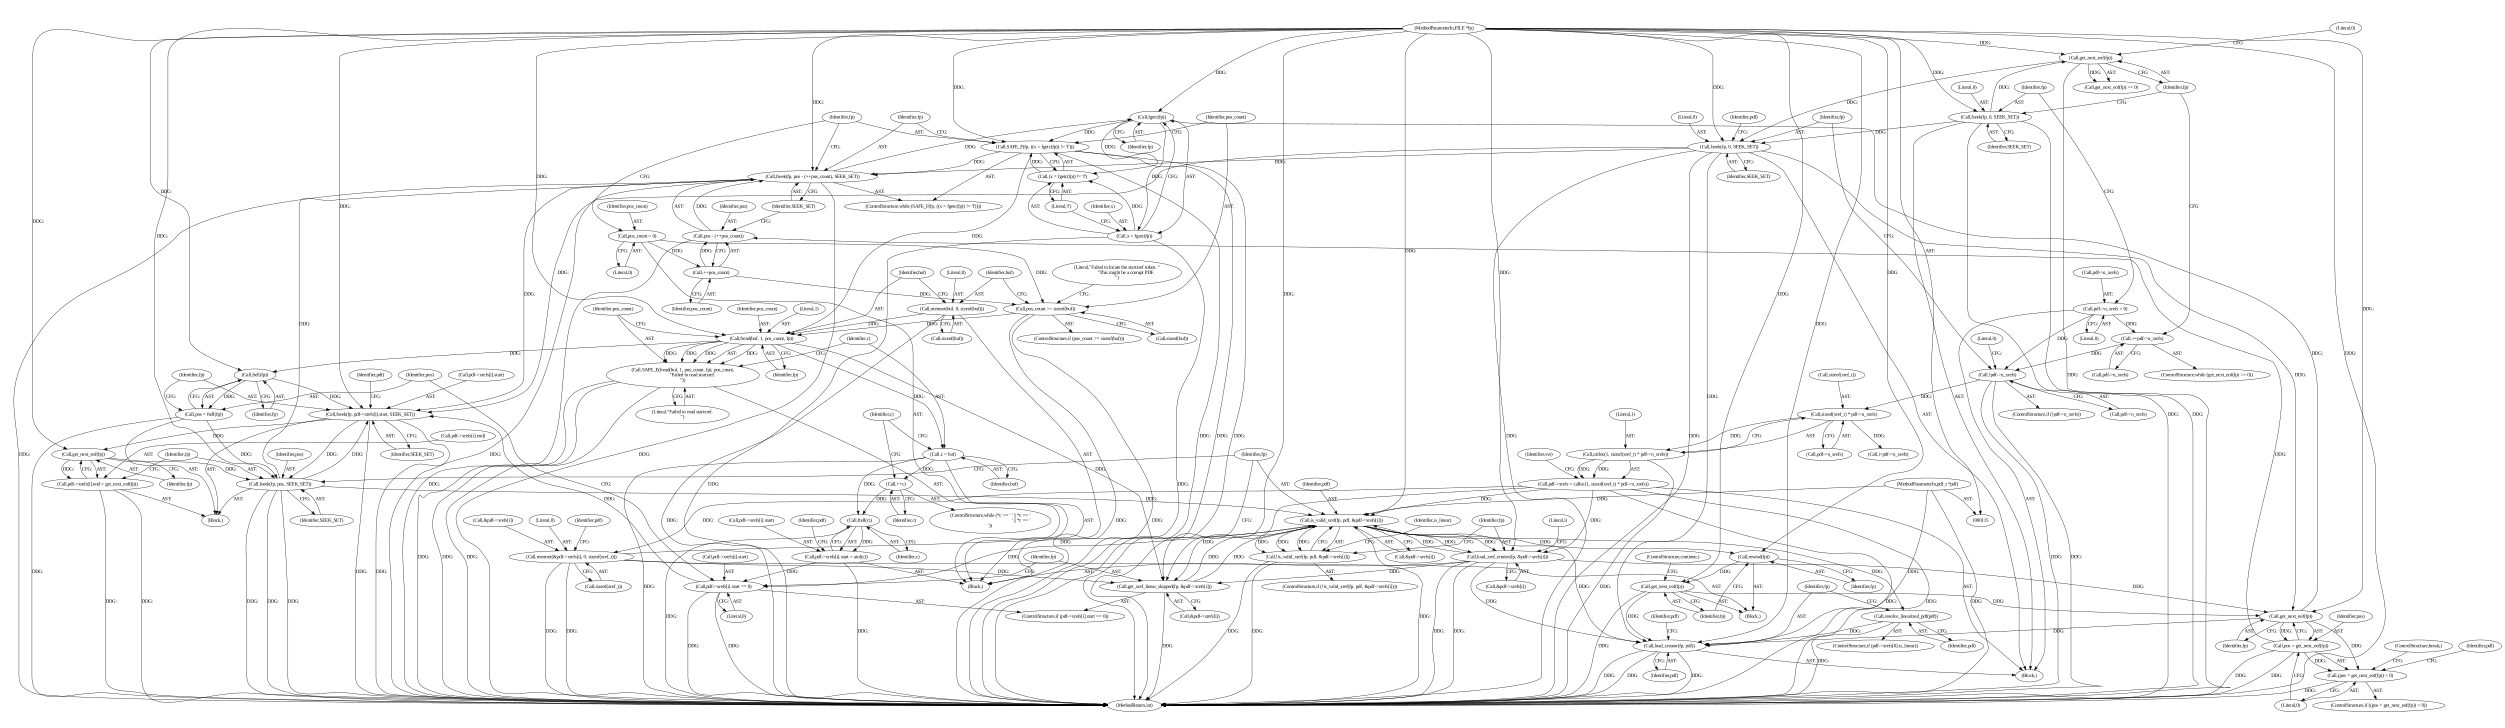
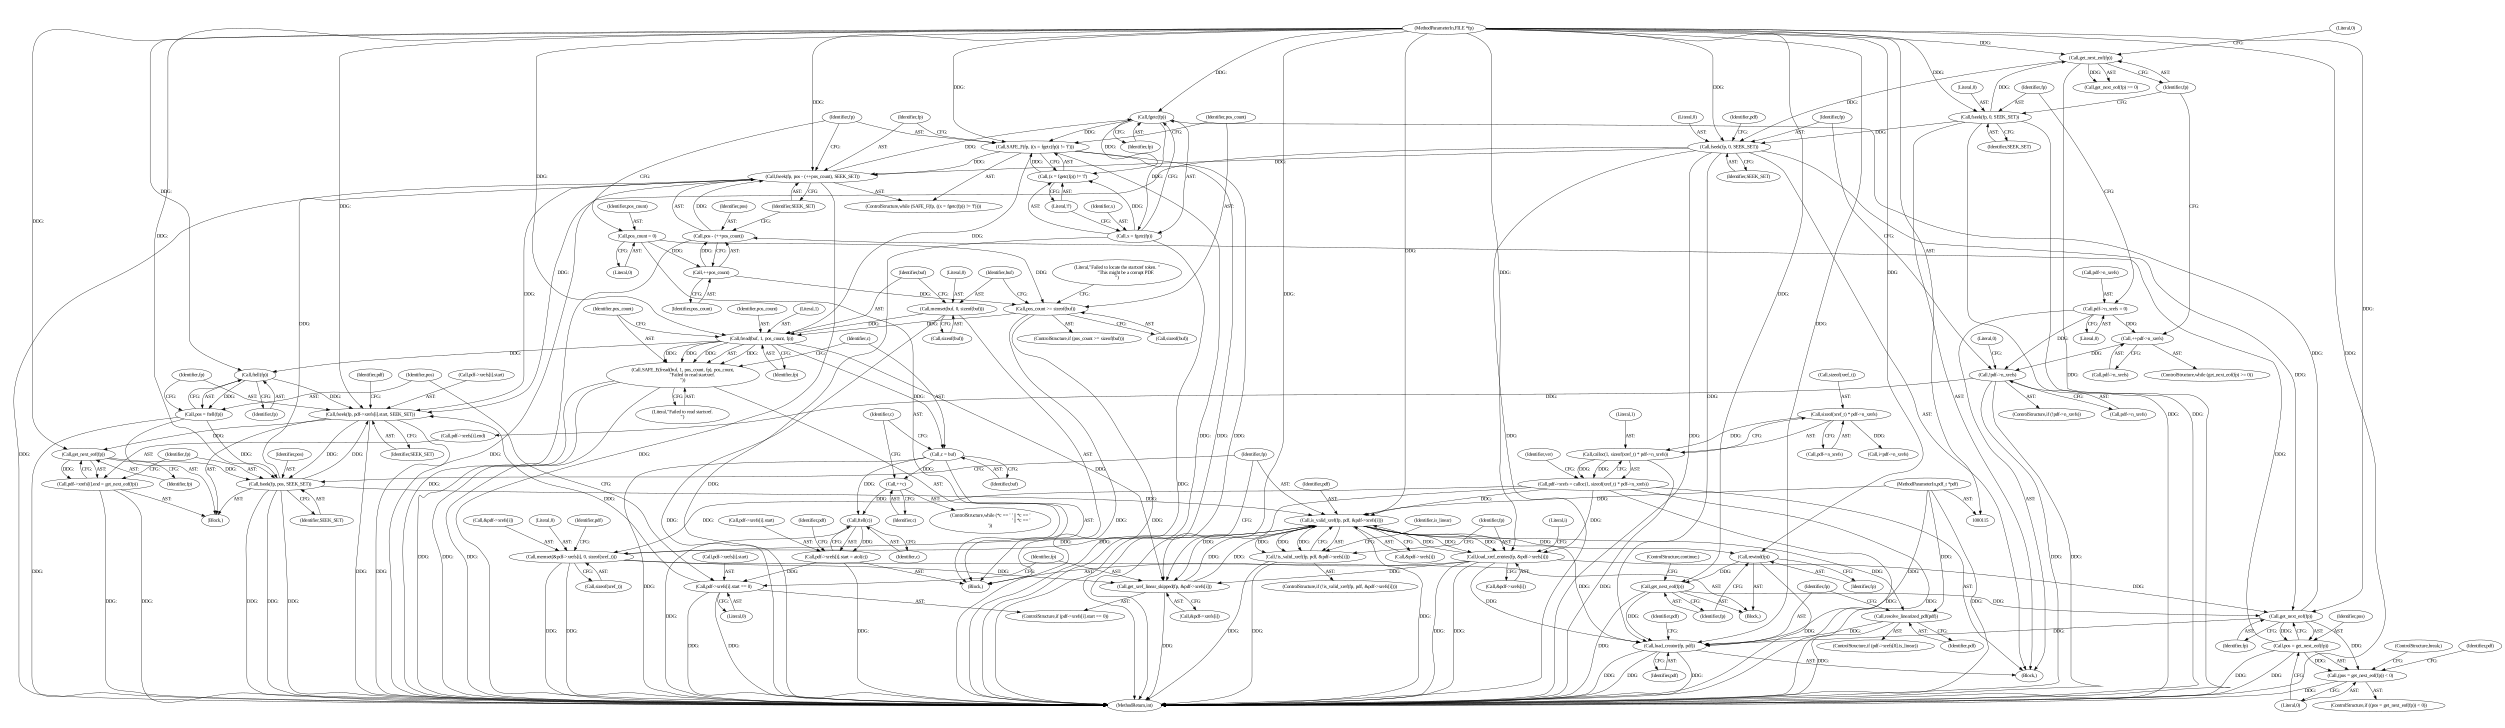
(1924, 394) -> (1235, 395)
none -> (1612, 472)
(1037, 547) -> (988, 549)
none -> (1939, 551)
none -> (1685, 689)
